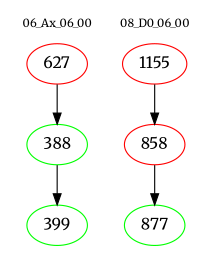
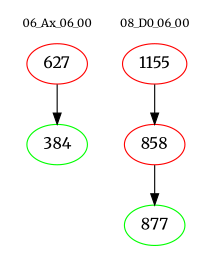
(57, 145) -> (57, 145)
(57, 225) -> none
